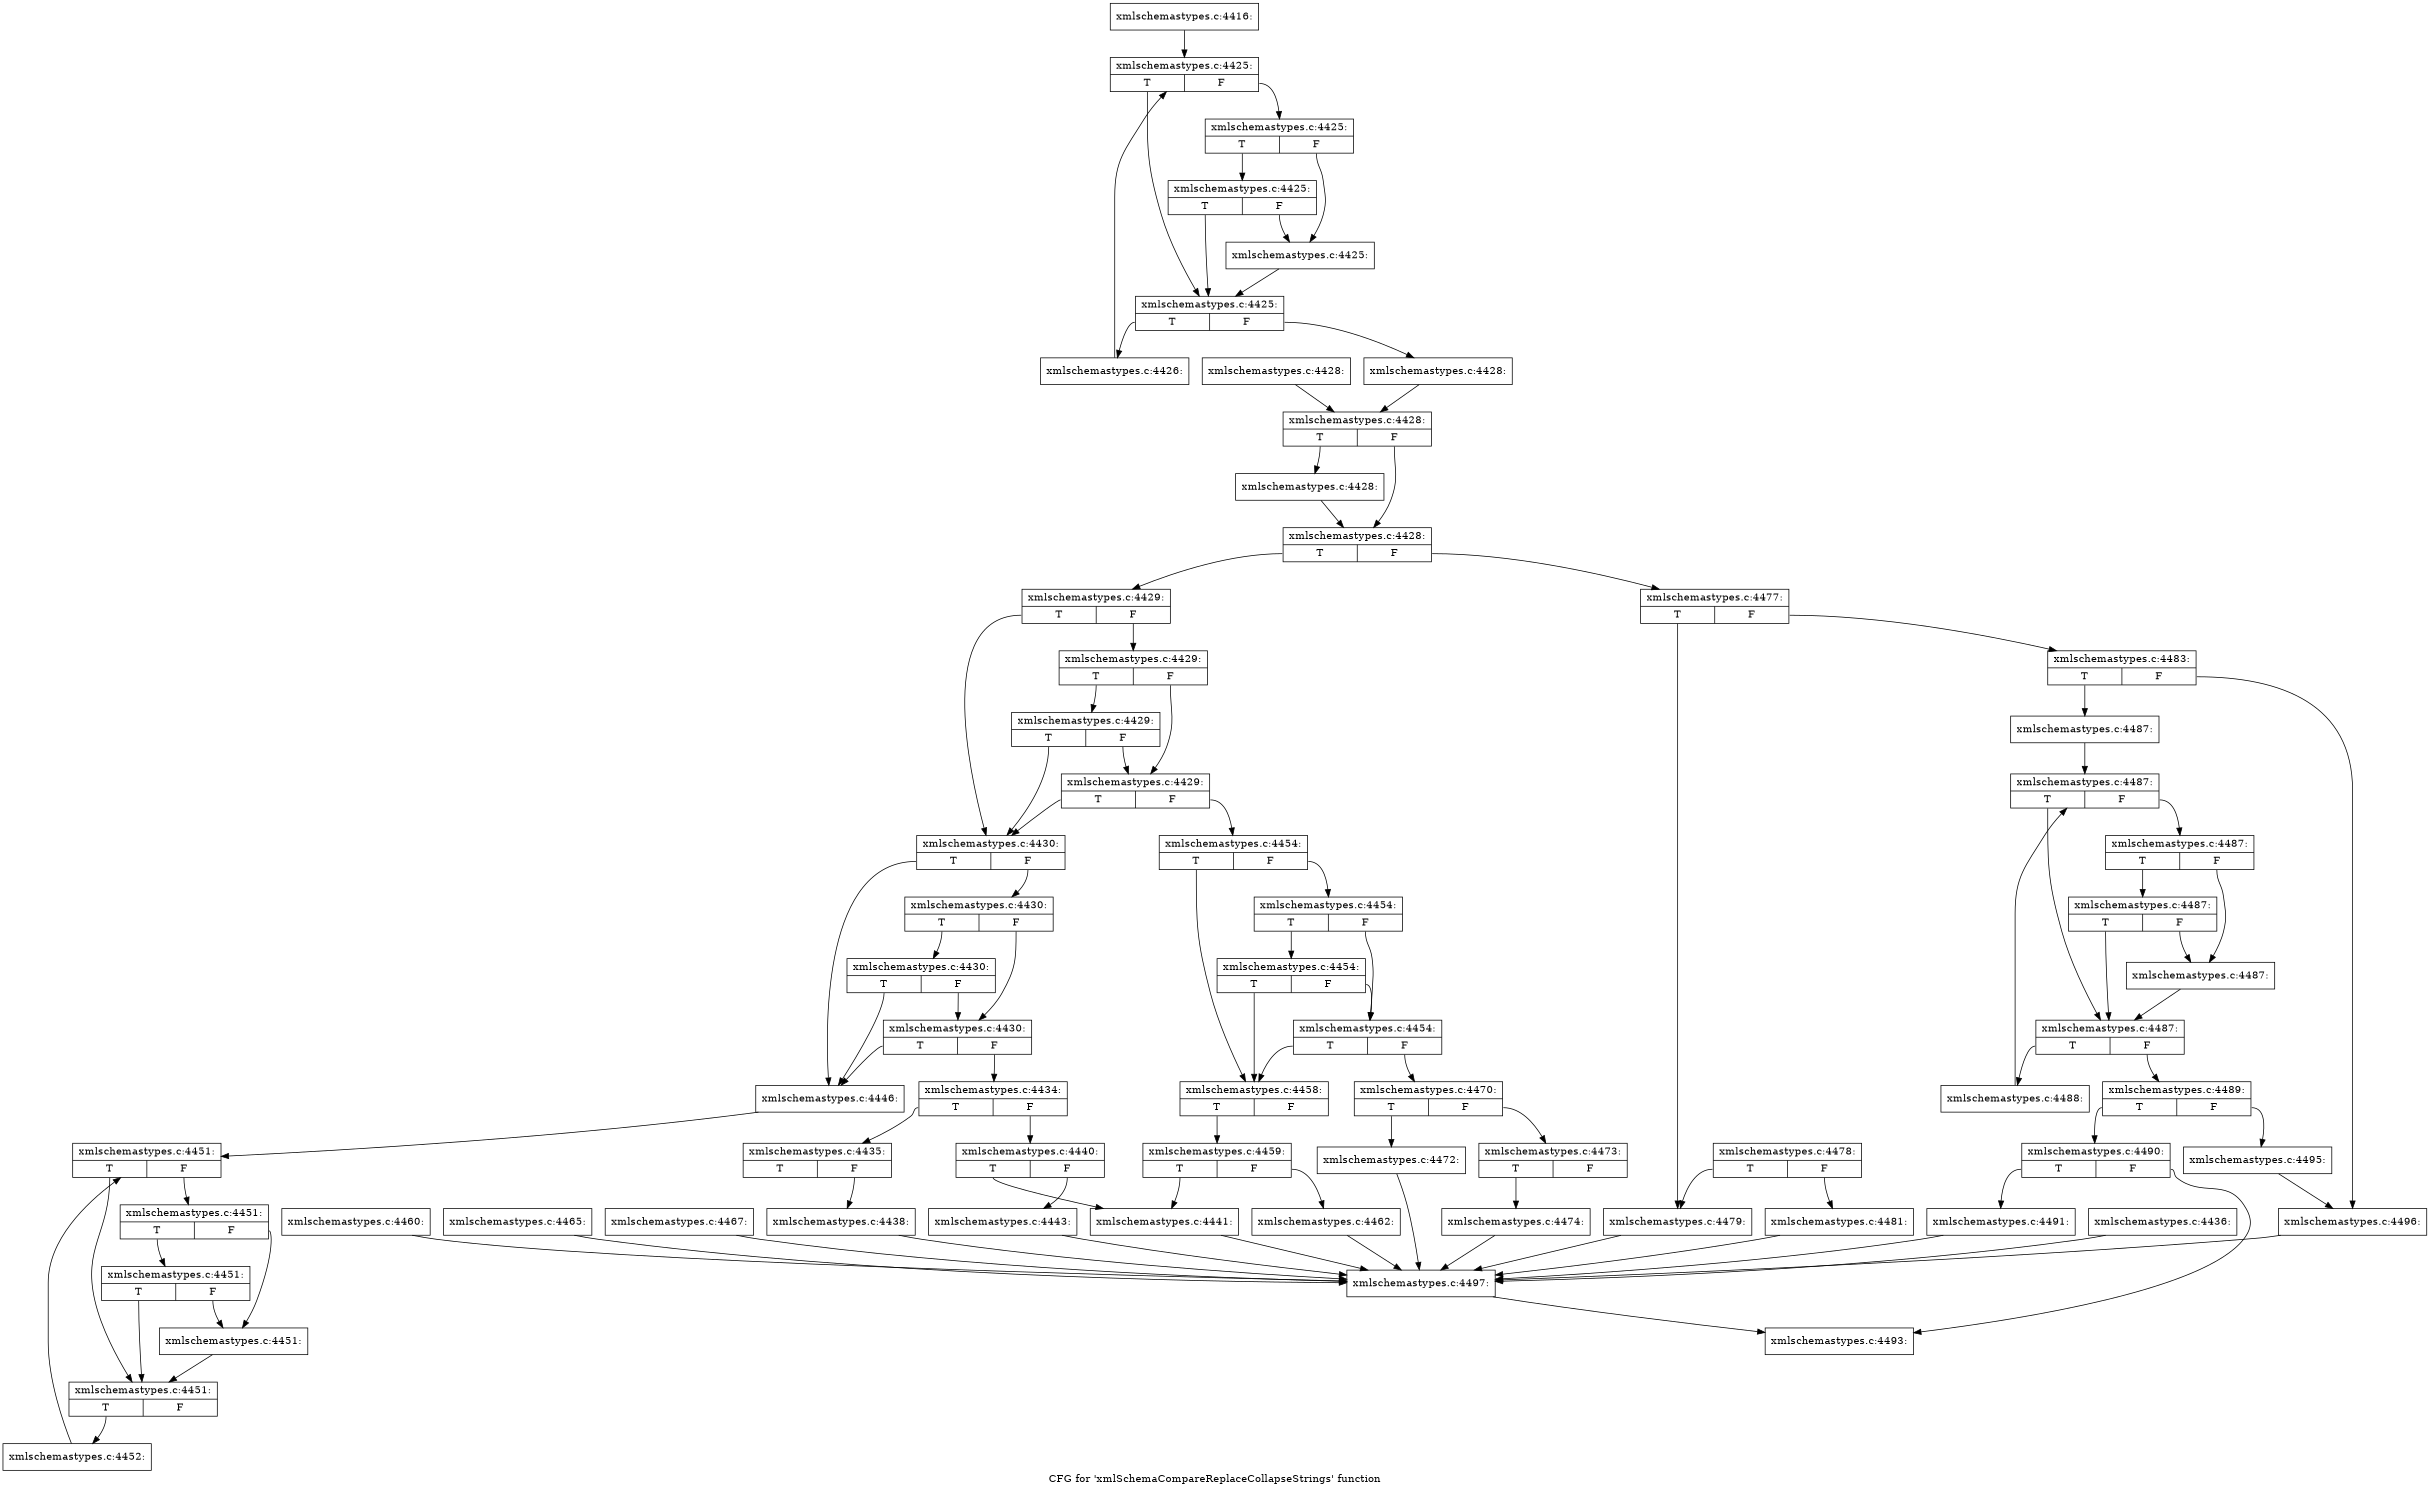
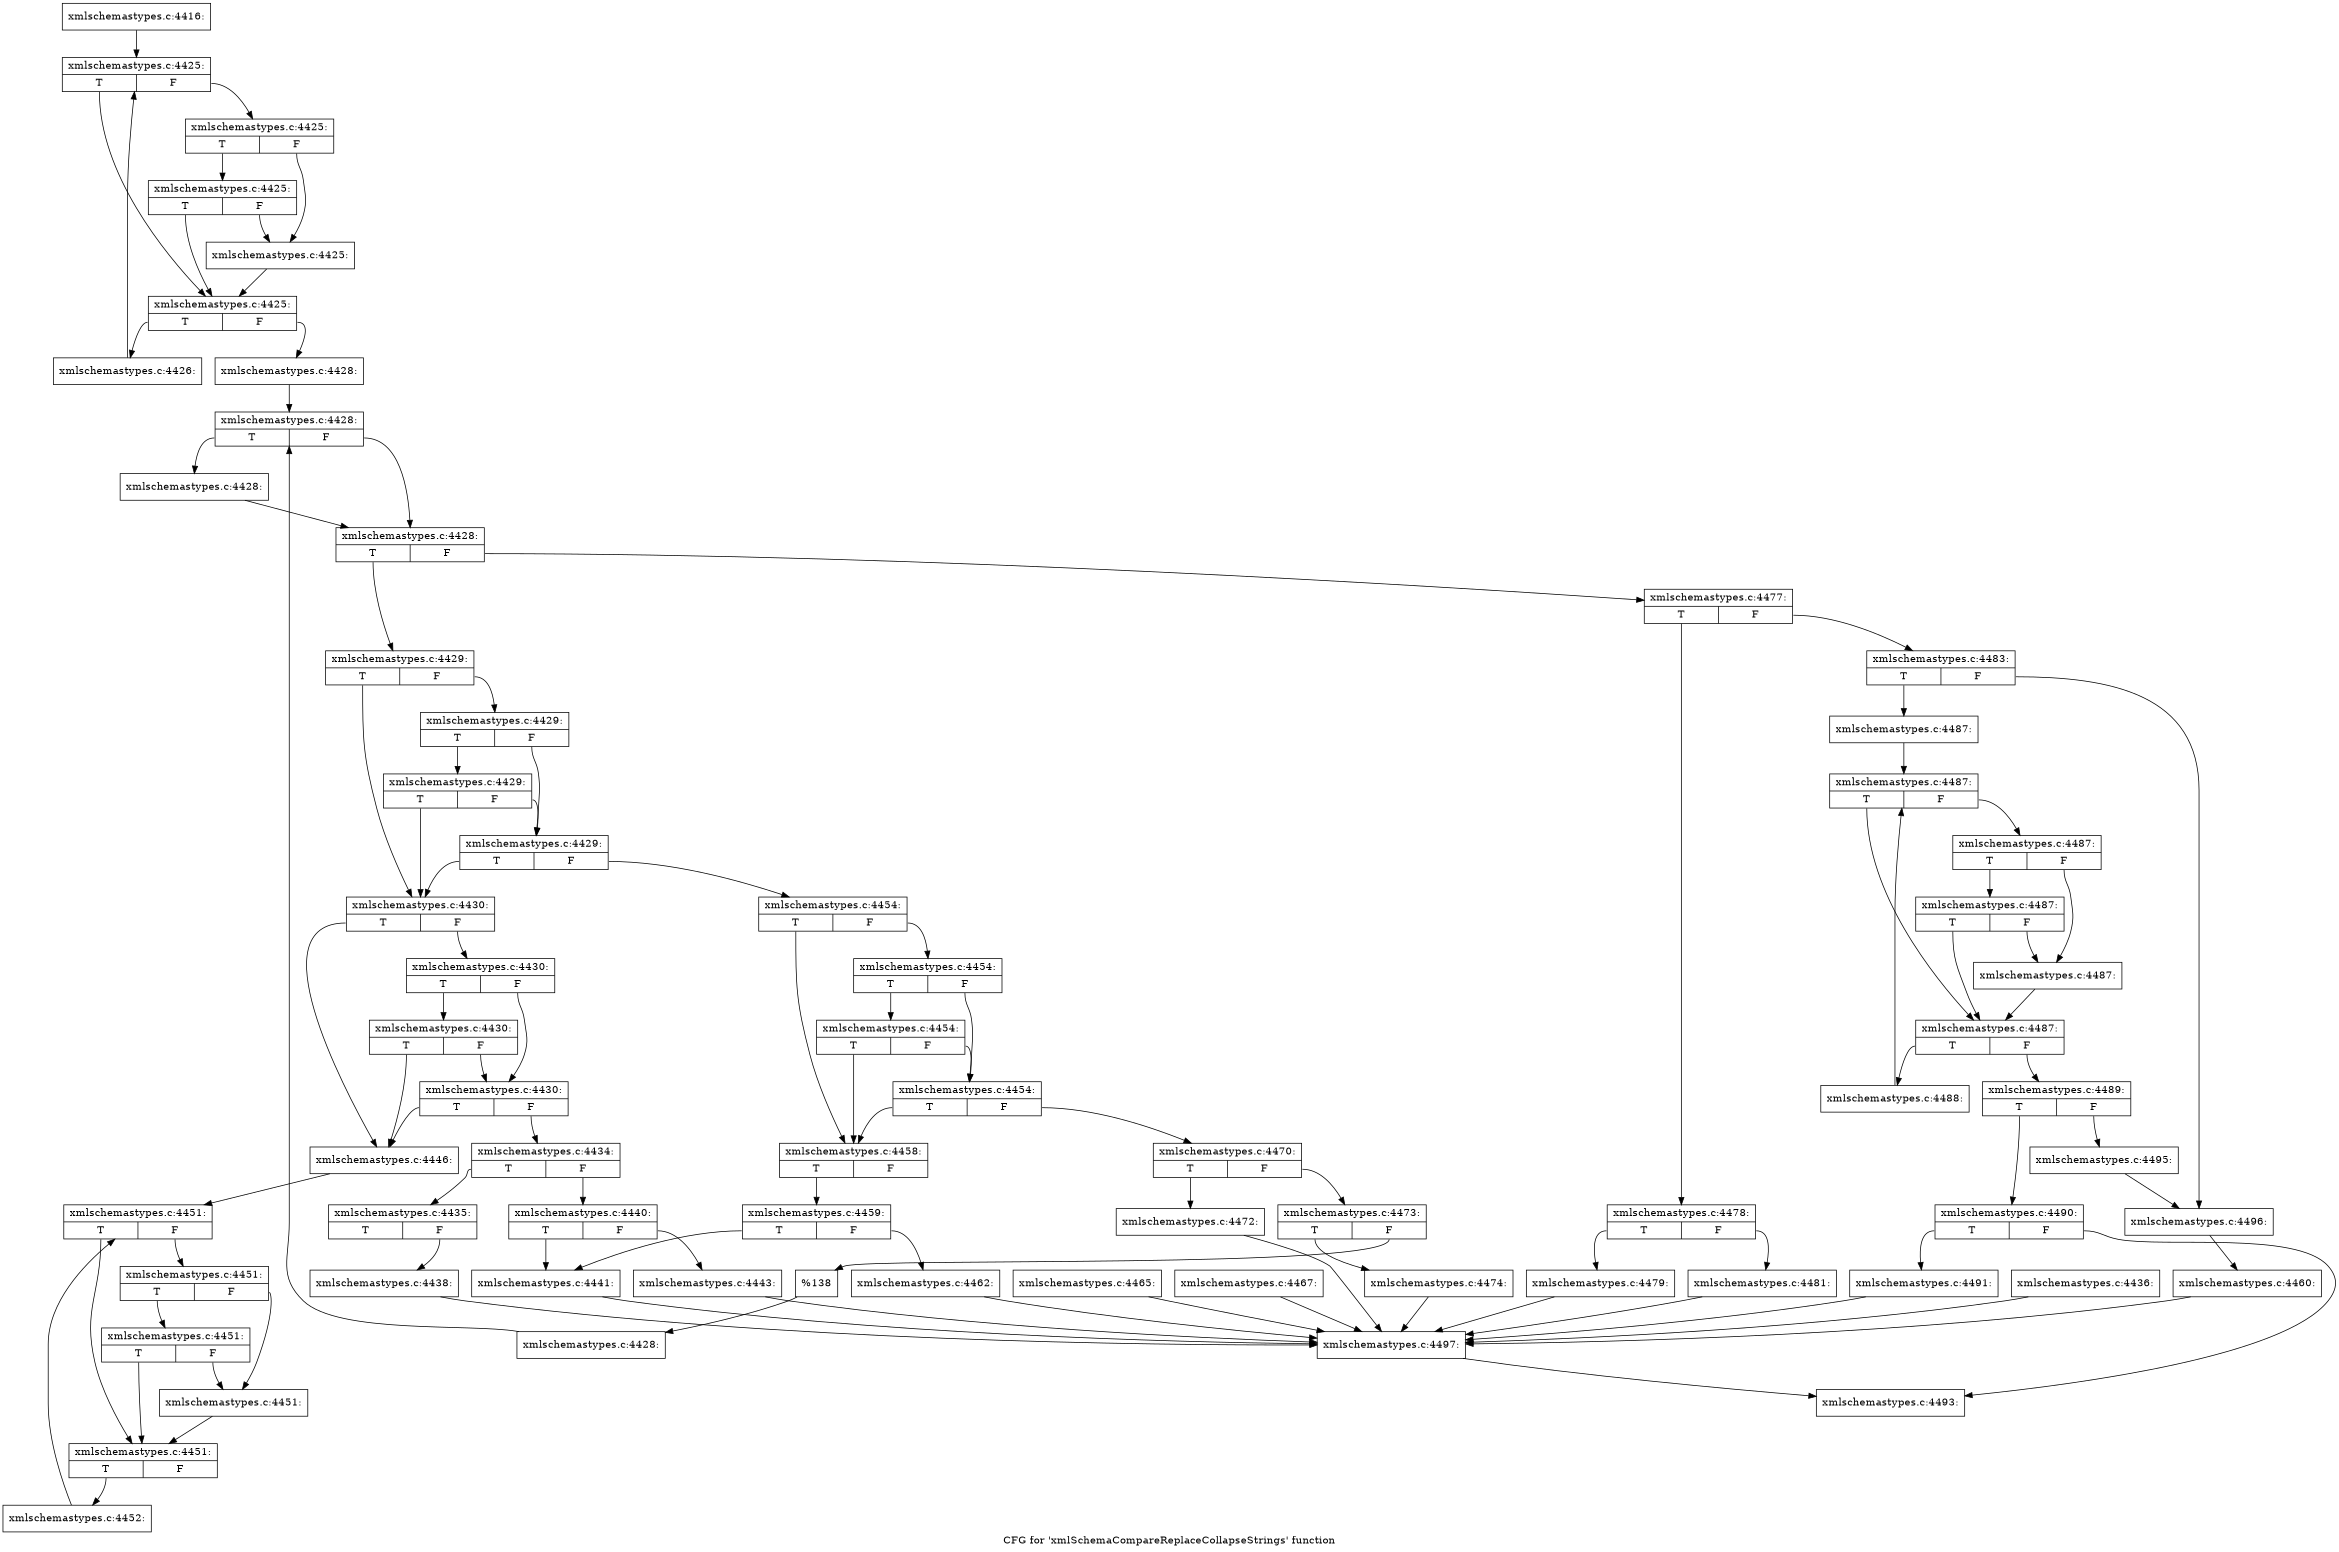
(1678, 912) -> (1681, 910)
(1970, 1258) -> (2221, 1250)
none -> (817, 1283)
